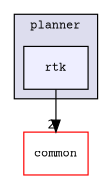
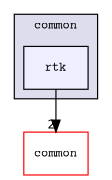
(56, 26) -> (56, 26)
